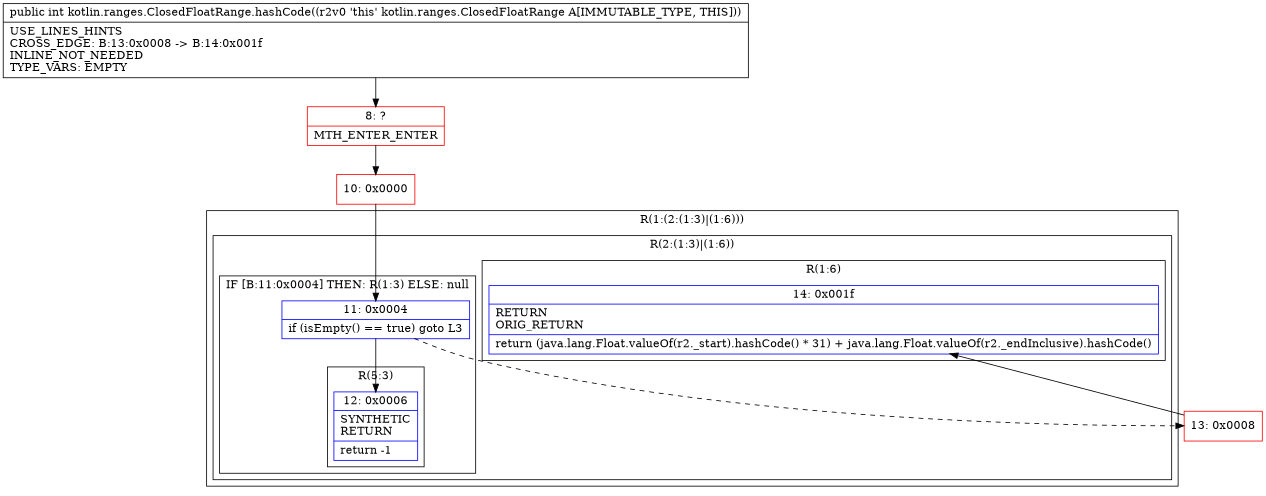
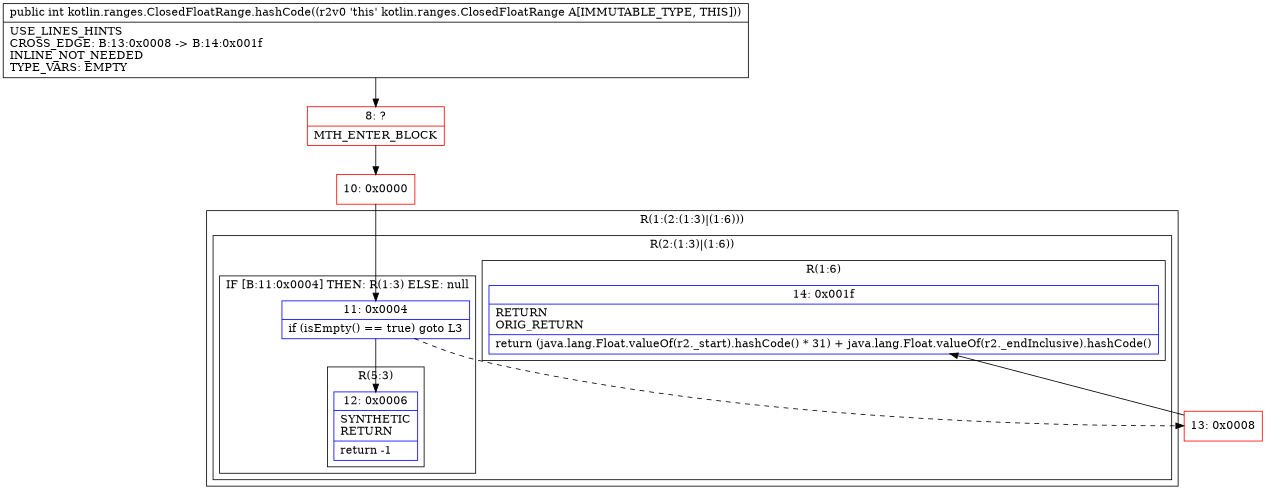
(376, 135) -> (376, 135)
